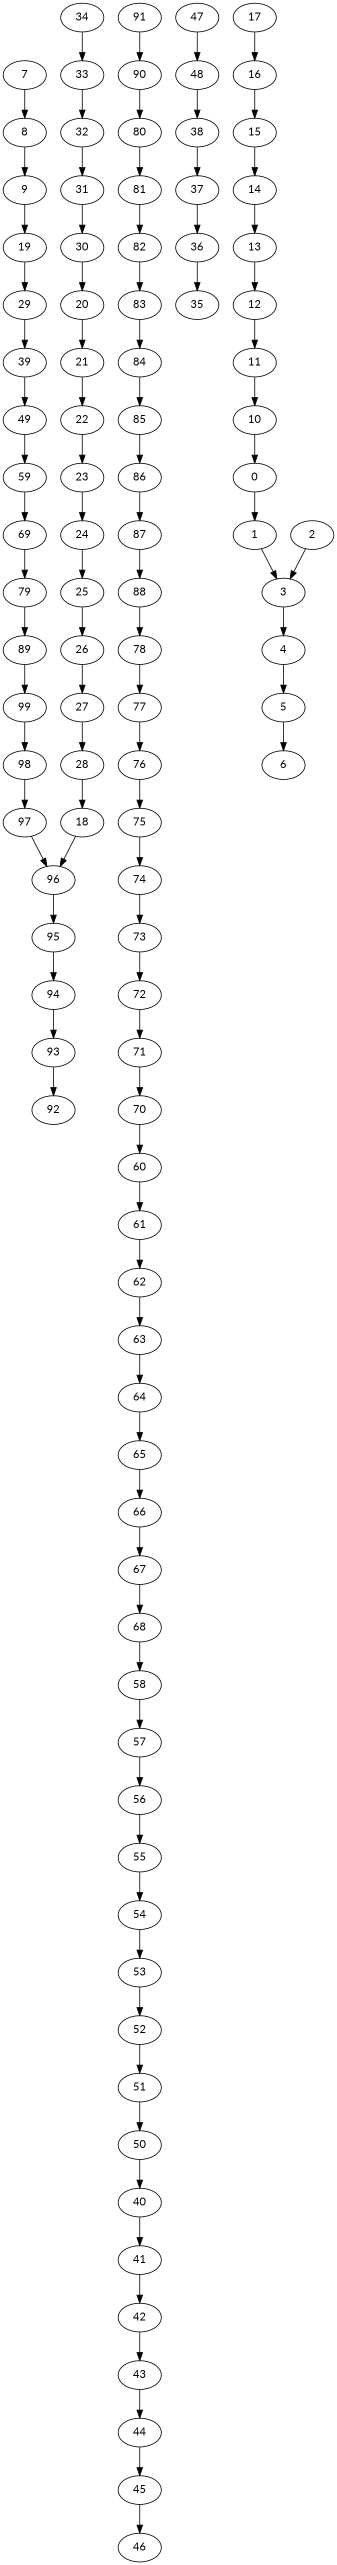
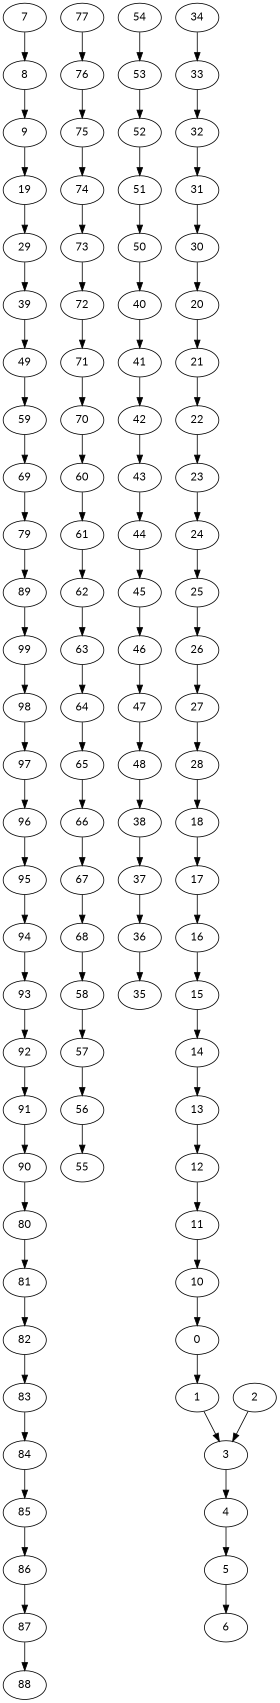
(140, 650) -> none
none -> (140, 675)
(70, 848) -> (197, 847)
none -> (25, 1077)
(140, 1882) -> none
